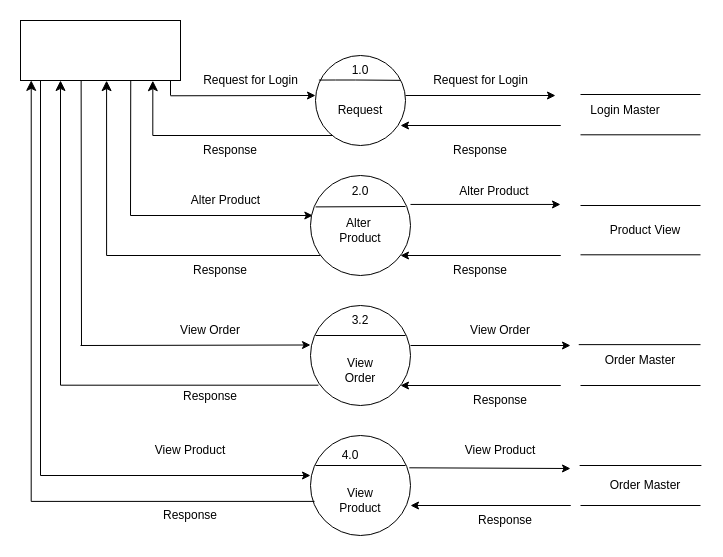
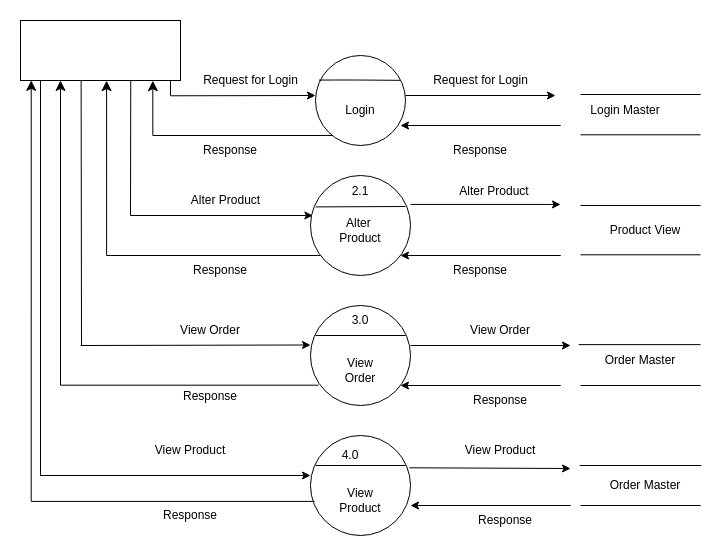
(361, 71) -> none
(361, 111) -> (361, 111)
(361, 192) -> (361, 192)
(361, 321) -> (361, 321)
